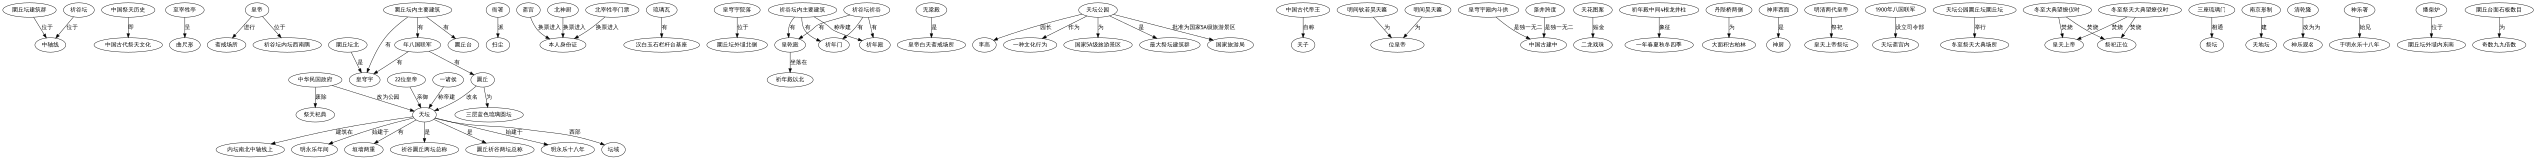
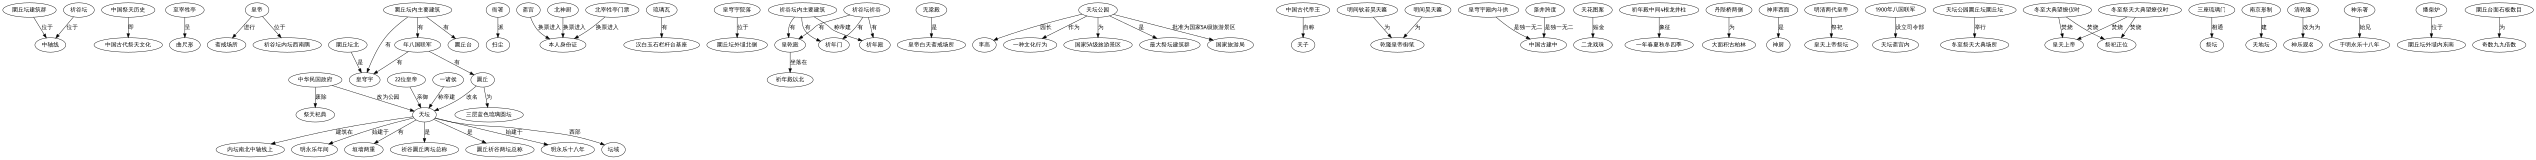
(1397, 45) -> (1397, 45)
